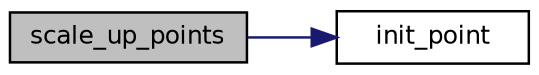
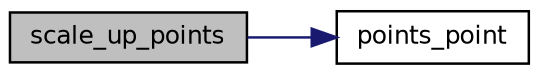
(433, 37) -> (433, 37)
